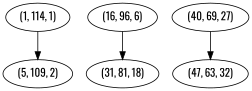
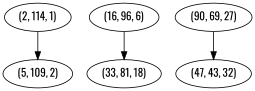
(38, 17) -> (38, 17)
(210, 17) -> (214, 17)
(123, 74) -> (124, 74)
(210, 74) -> (214, 74)
